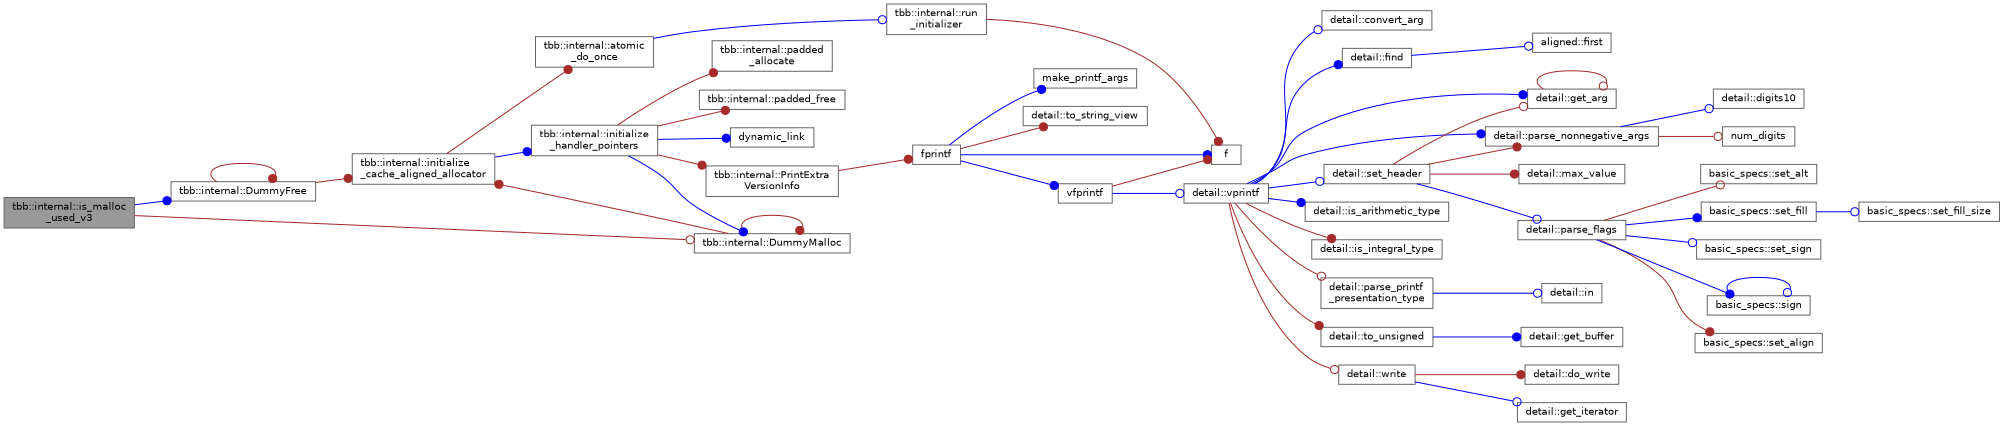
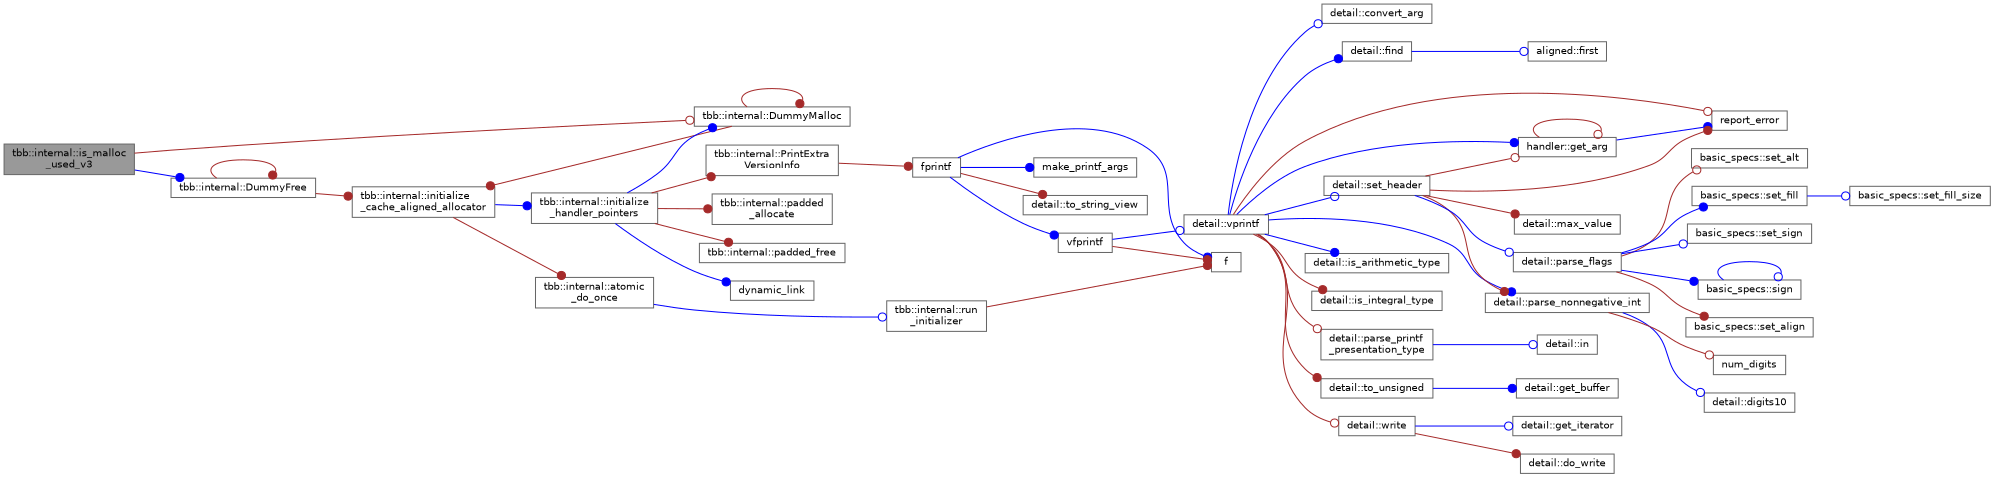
(1572, 99) -> (1567, 147)
none -> (1750, 121)
(1572, 136) -> (1567, 303)
